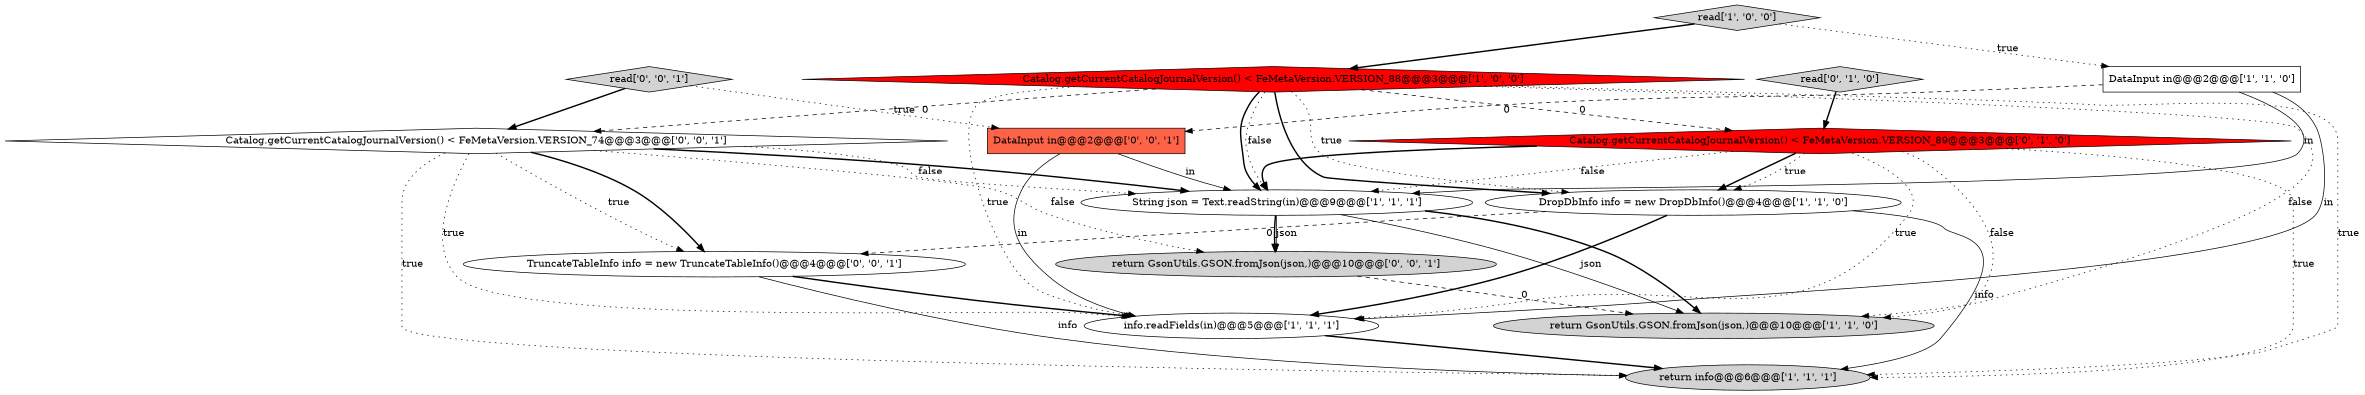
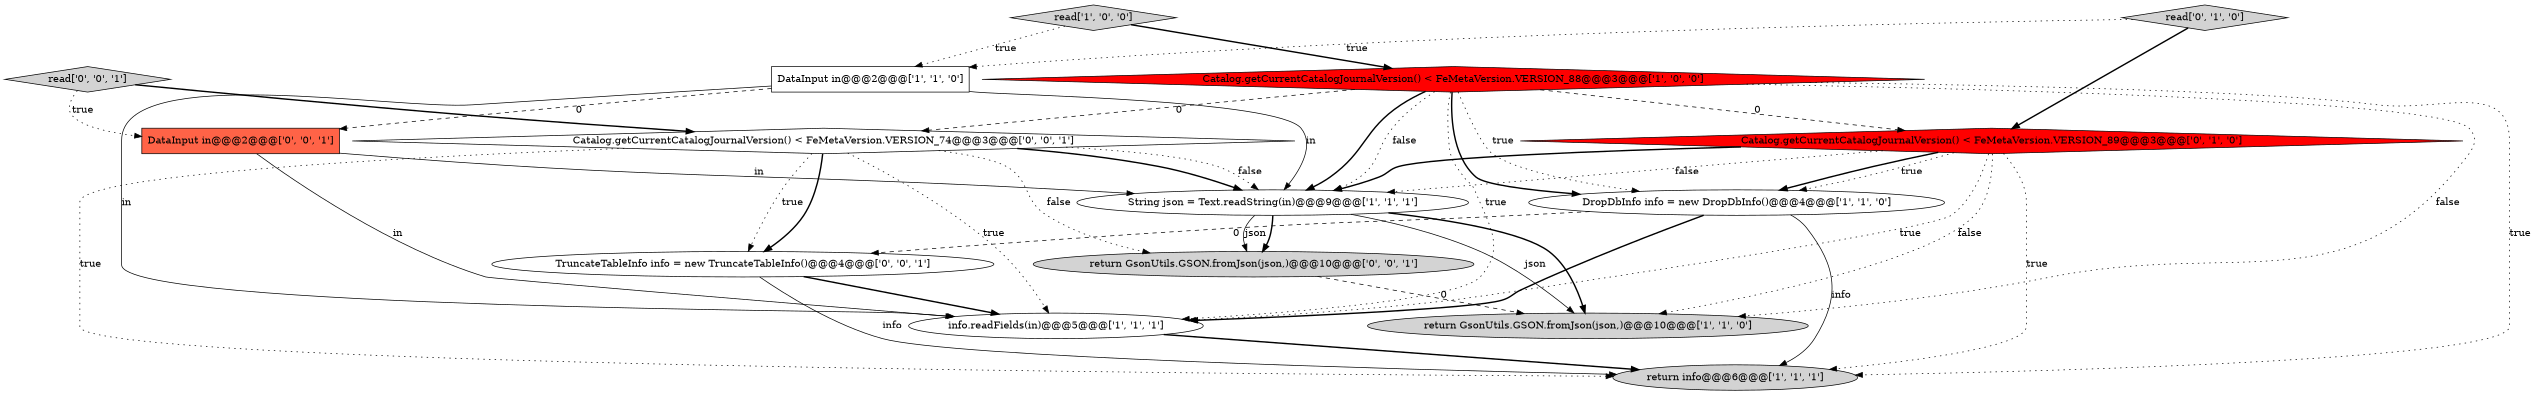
none -> (1554, 35)
